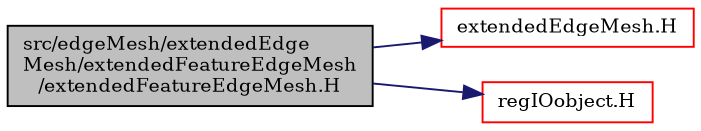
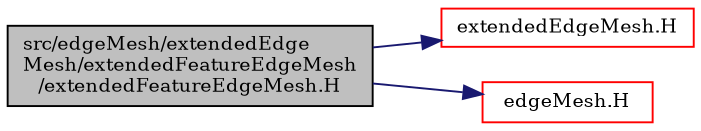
(568, 102) -> (568, 102)
